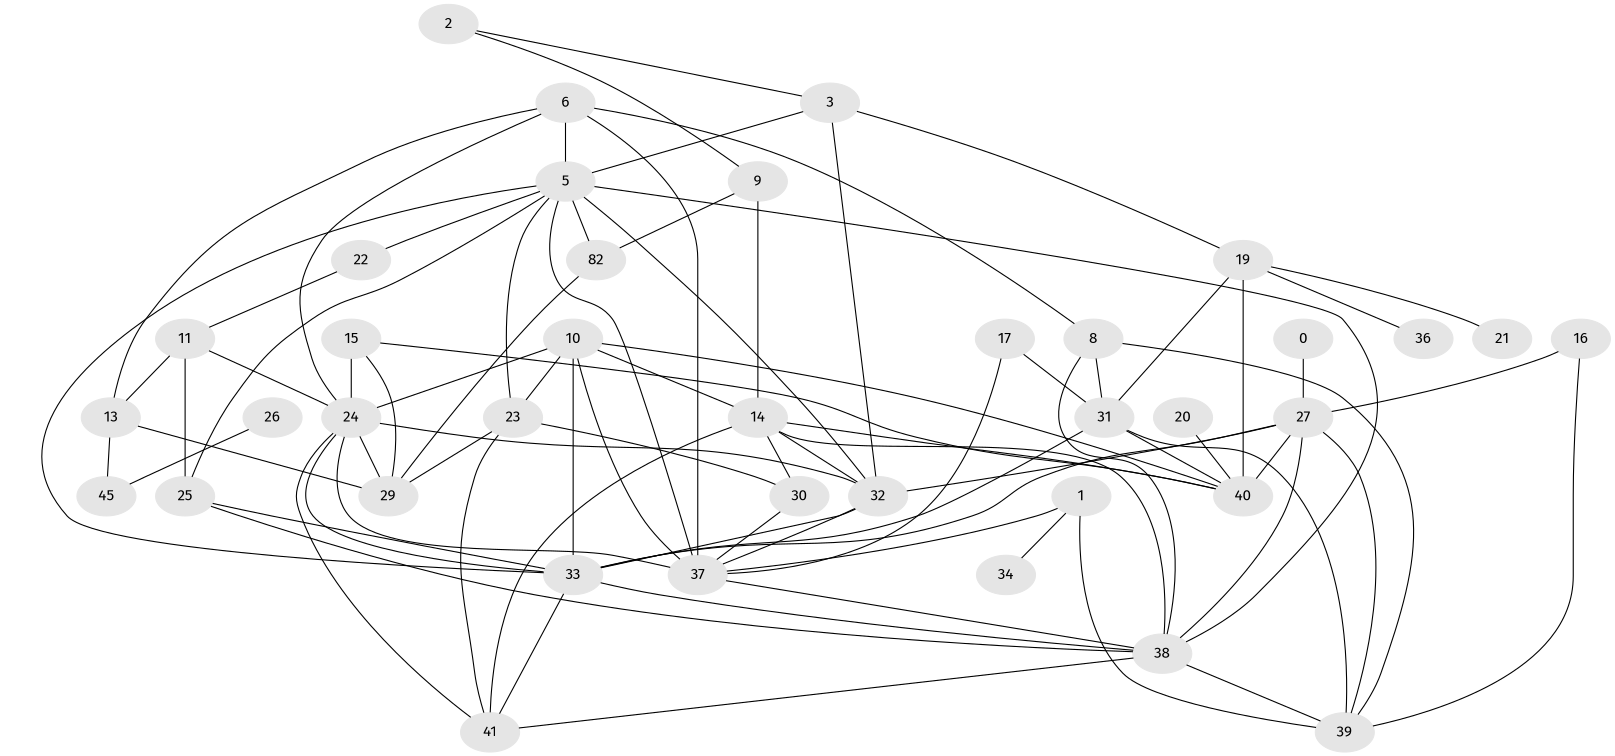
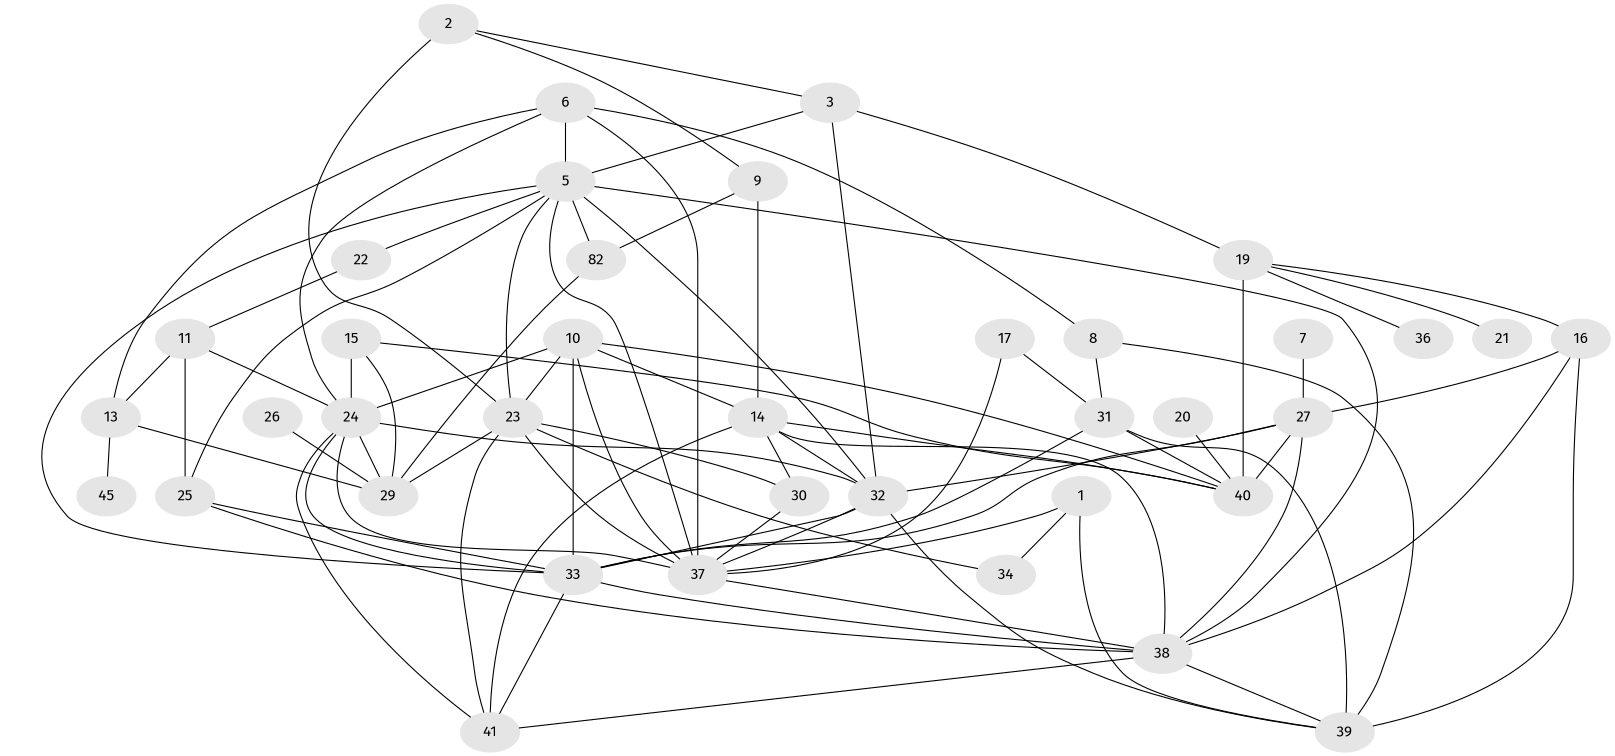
none -> (310, 223)
(1174, 339) -> (1417, 288)
(1303, 339) -> (1303, 339)
(192, 455) -> (330, 457)
(1153, 483) -> (1421, 535)
none -> (591, 509)
none -> (753, 514)
(1376, 566) -> (1090, 672)
